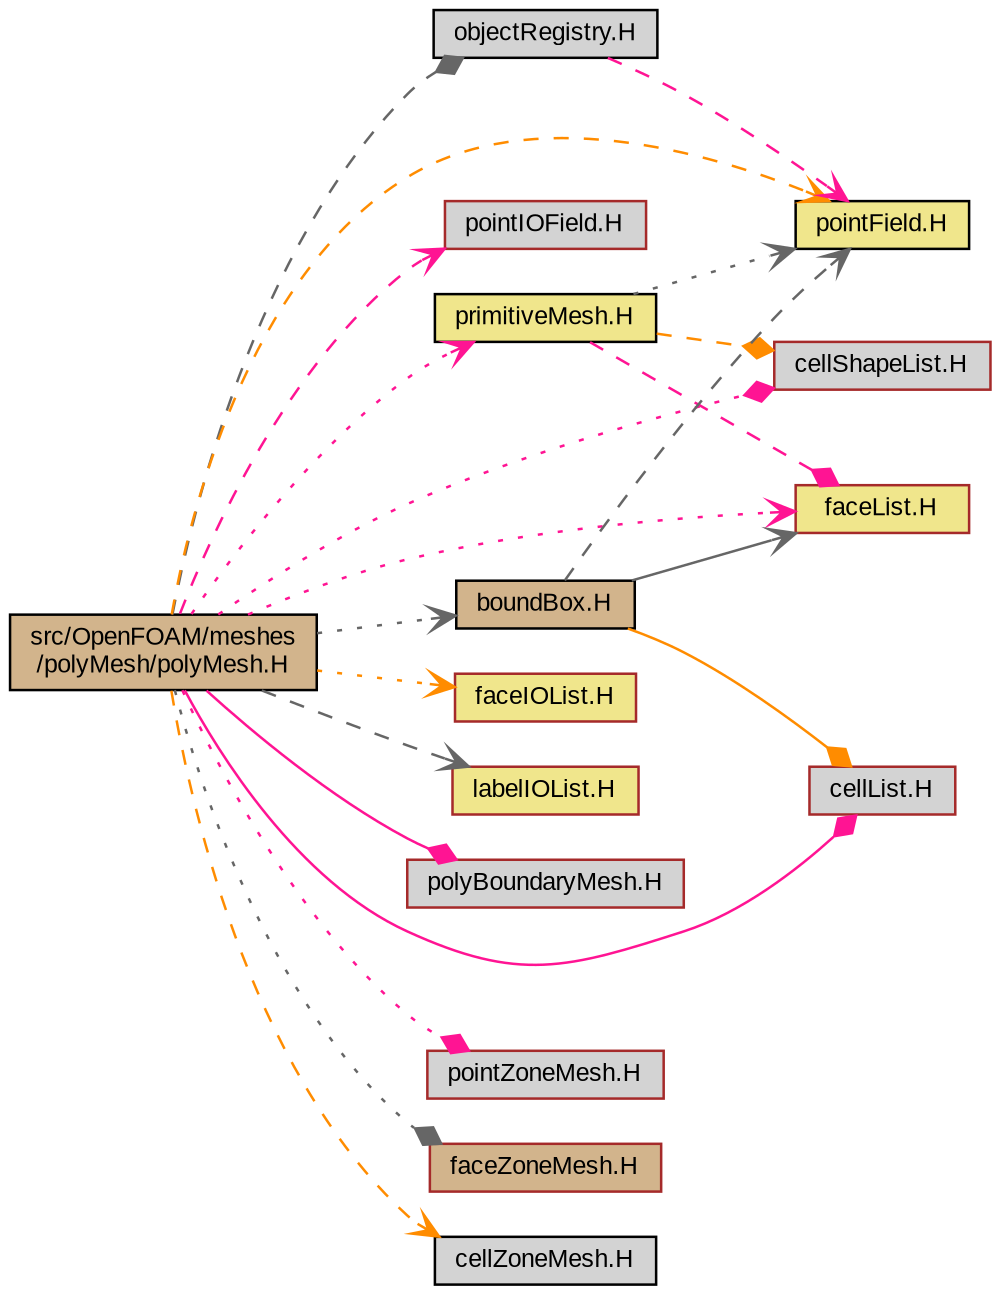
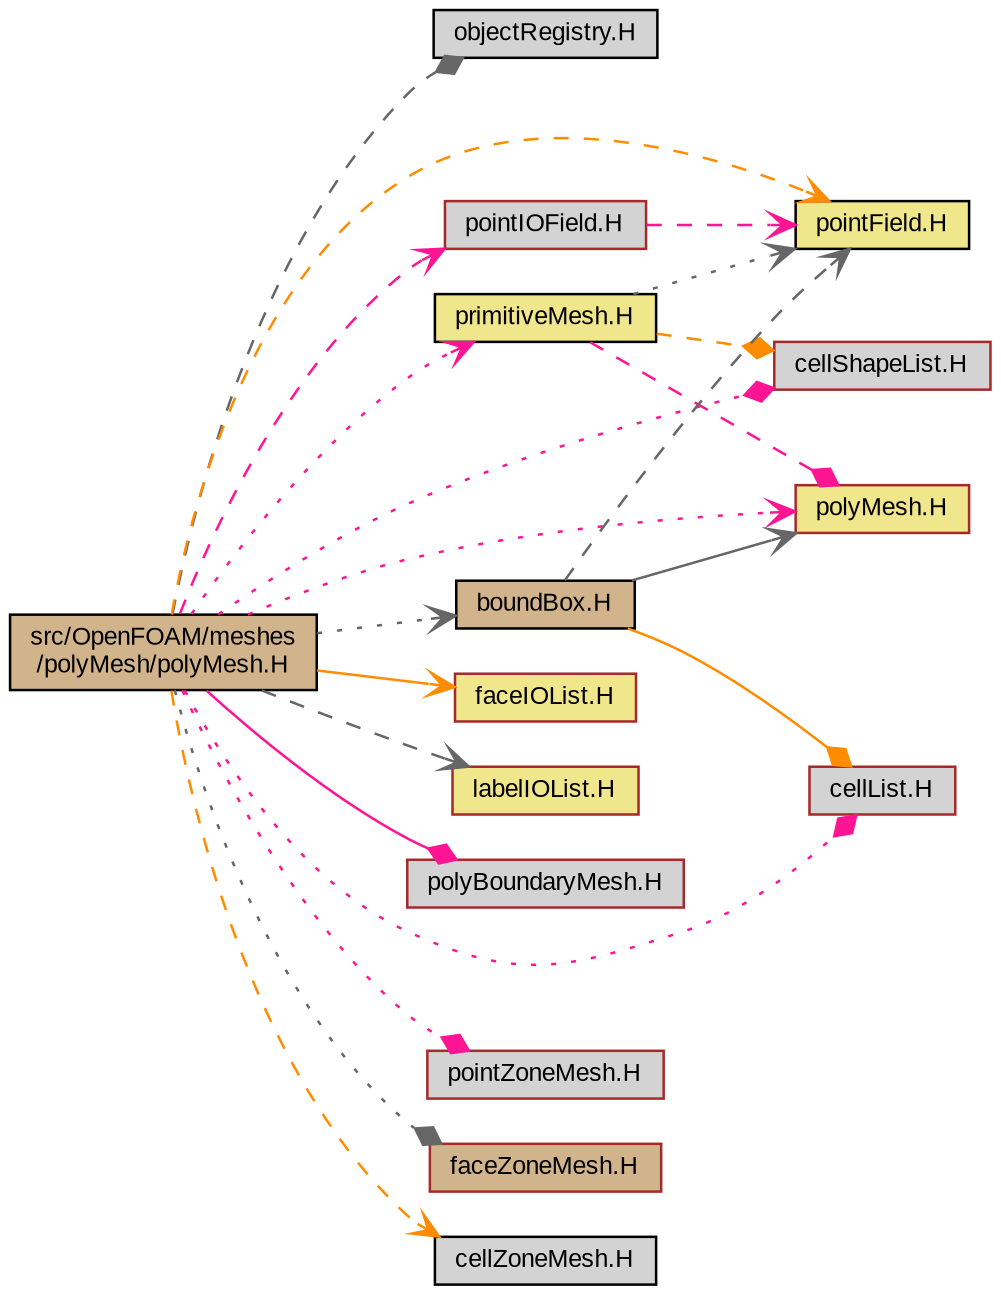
(721, 116) -> (708, 225)
(882, 509) -> (882, 509)
(373, 677) -> (373, 677)
(469, 954) -> (469, 954)
